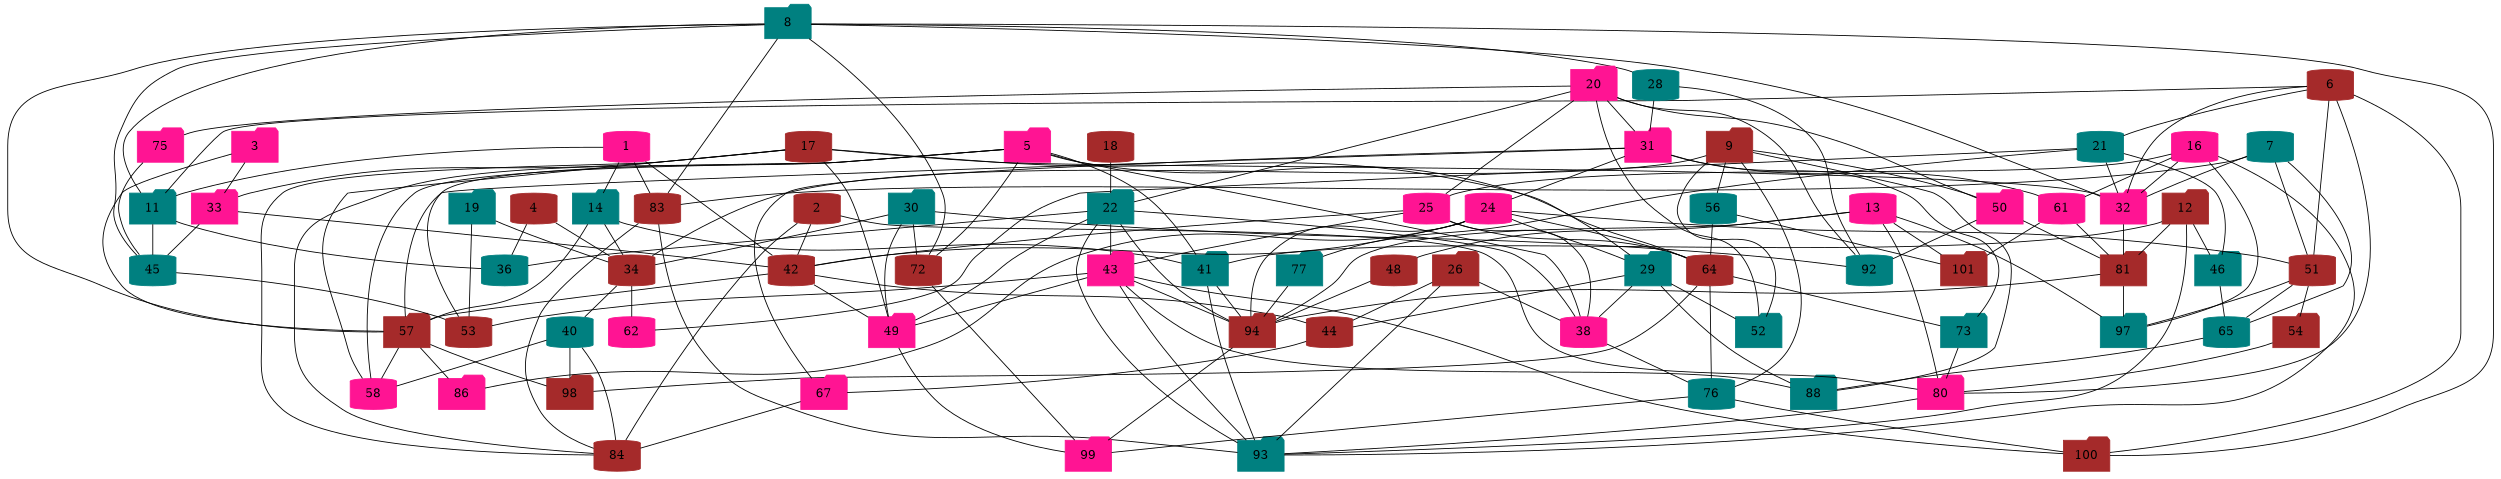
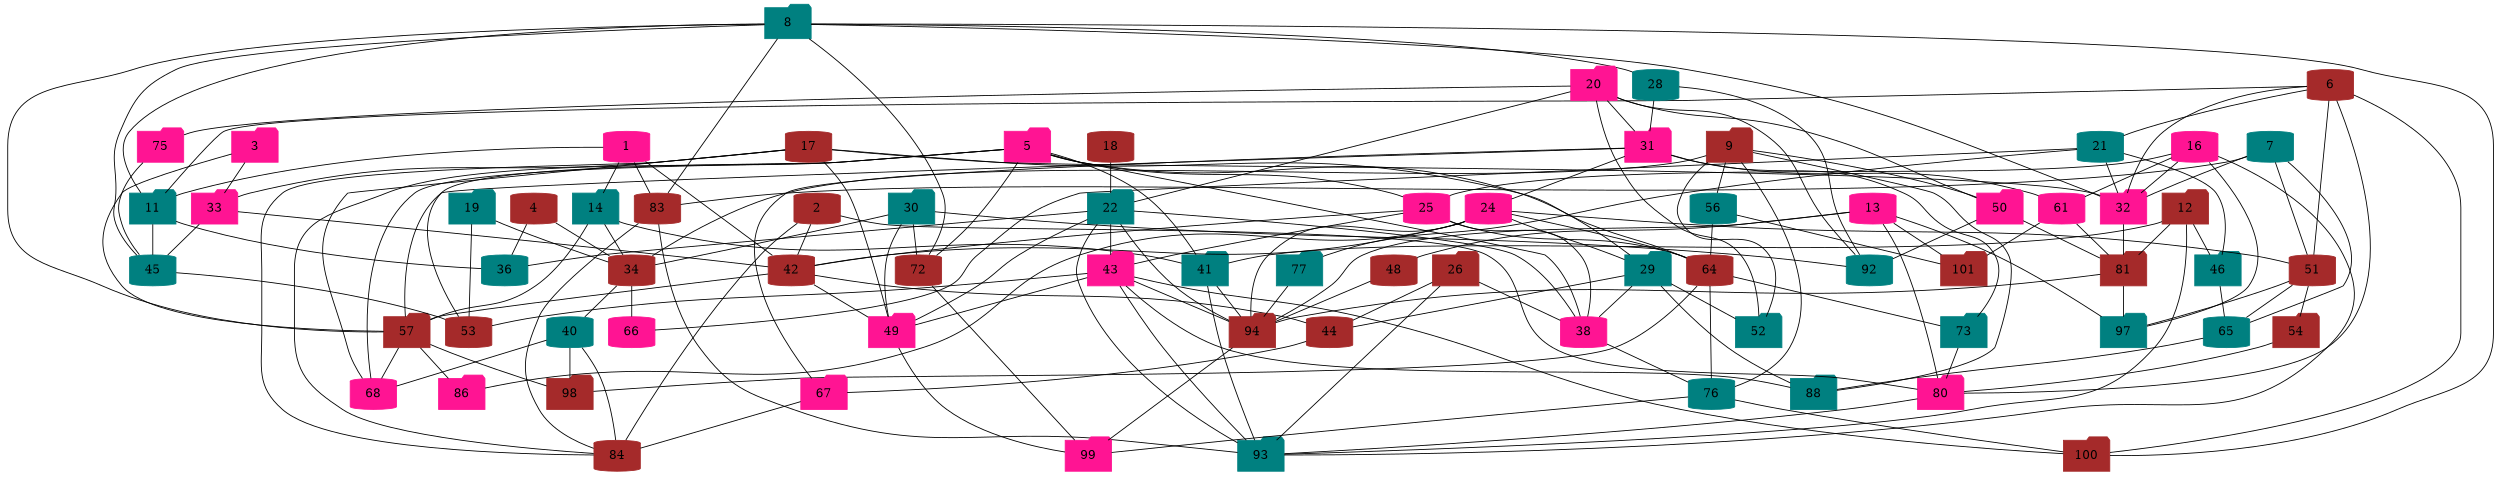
(1513, 145) -> (1227, 175)
(632, 332) -> (632, 332)
(373, 394) -> (373, 394)
